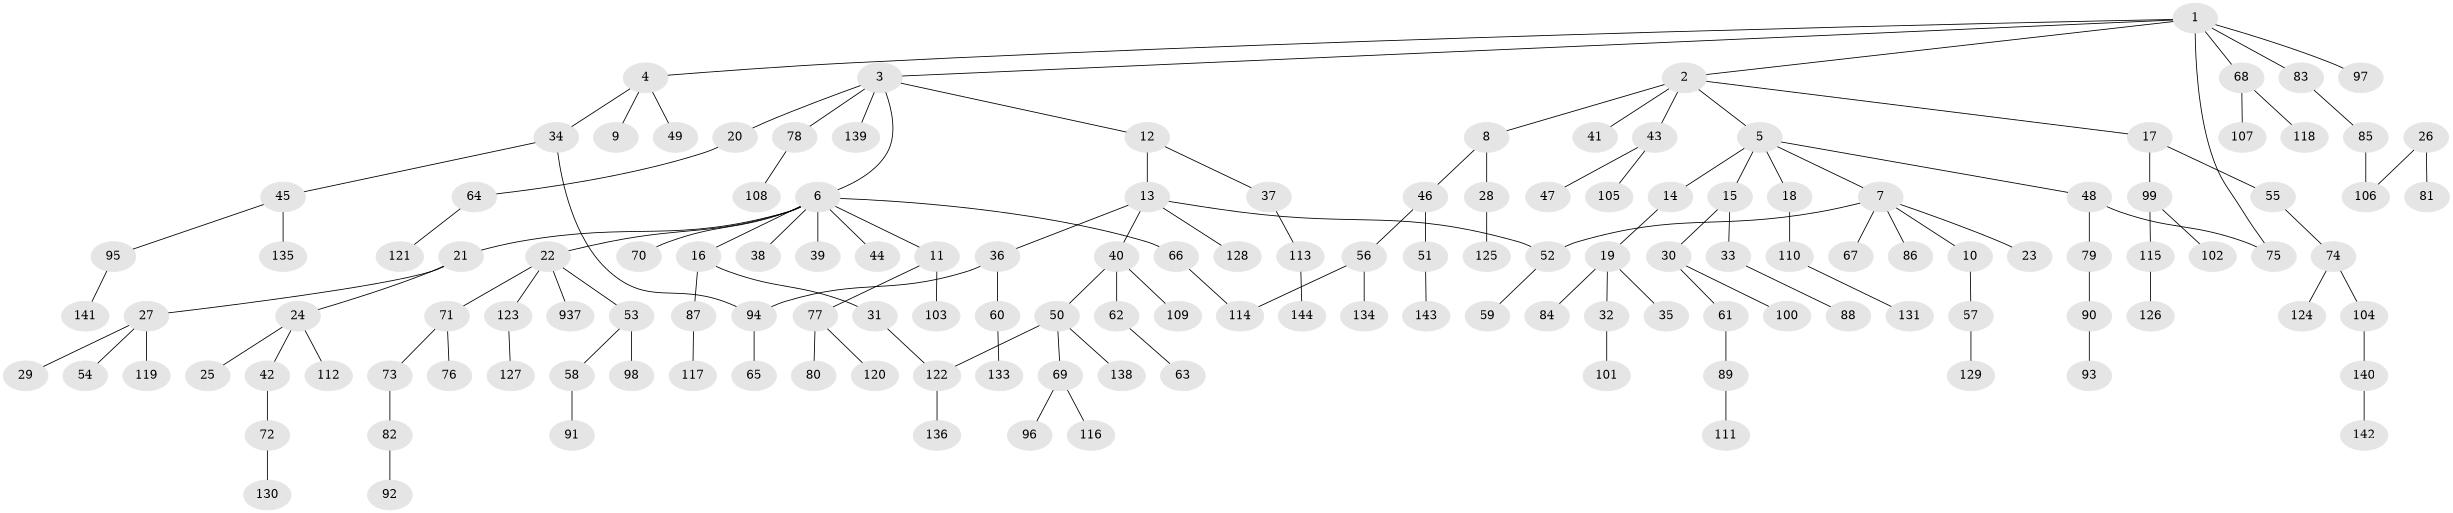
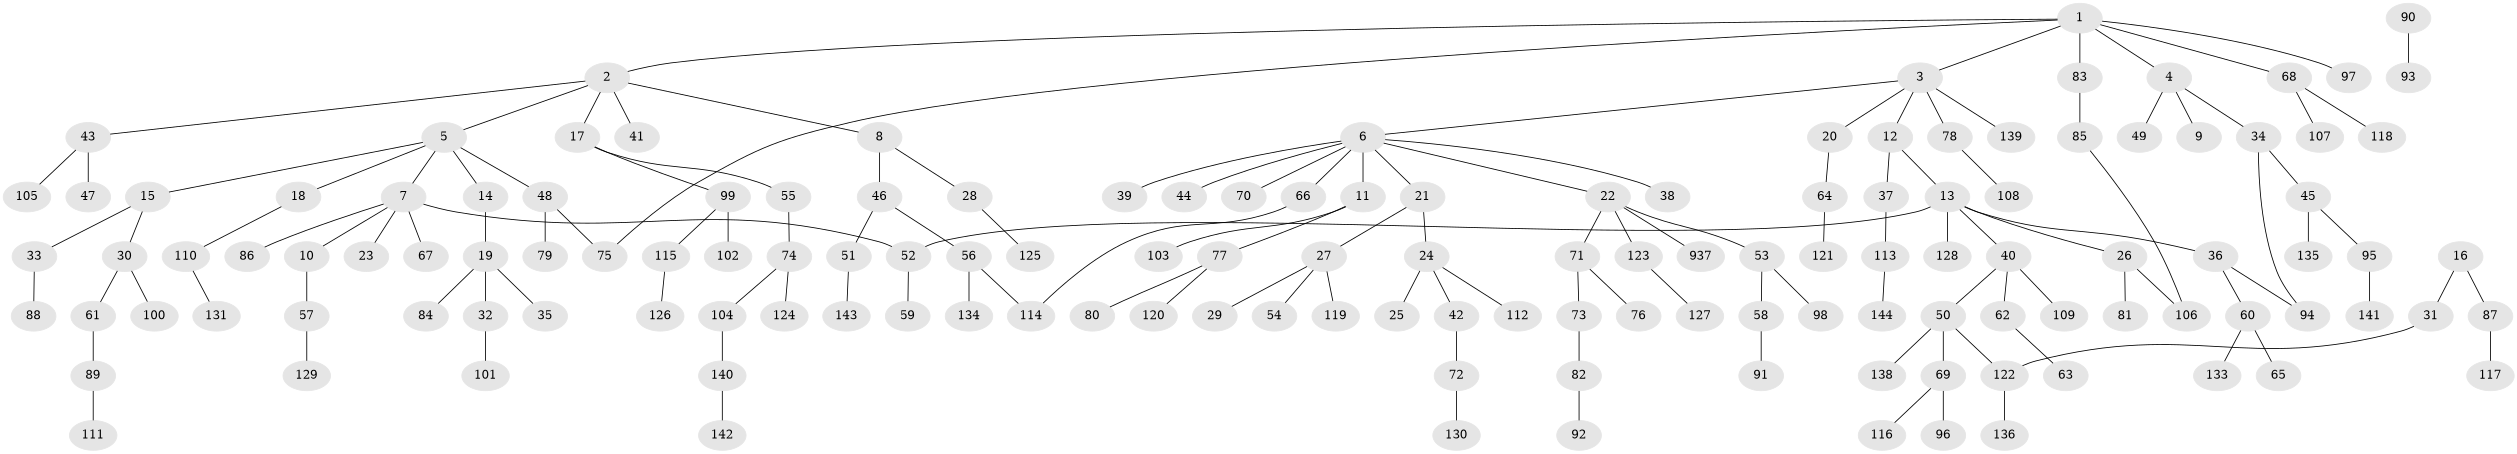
(758, 227) -> none
none -> (2034, 231)
(2089, 286) -> none
(754, 346) -> (2262, 343)
